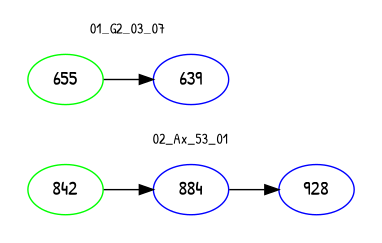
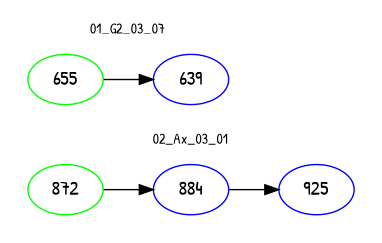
(191, 140) -> (191, 140)
(66, 190) -> (66, 190)
(317, 190) -> (317, 190)
